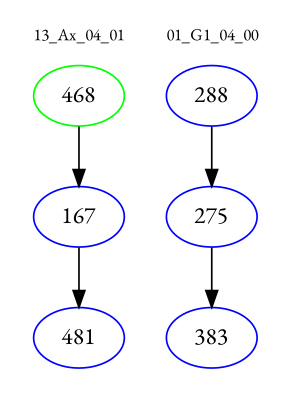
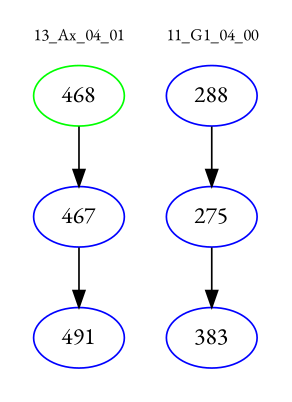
(213, 36) -> (213, 36)
(79, 217) -> (79, 217)
(79, 338) -> (79, 338)
